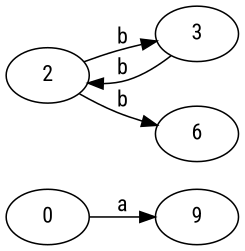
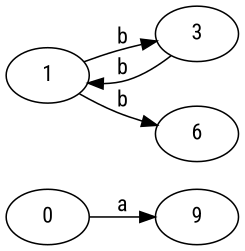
(48, 75) -> (48, 75)
